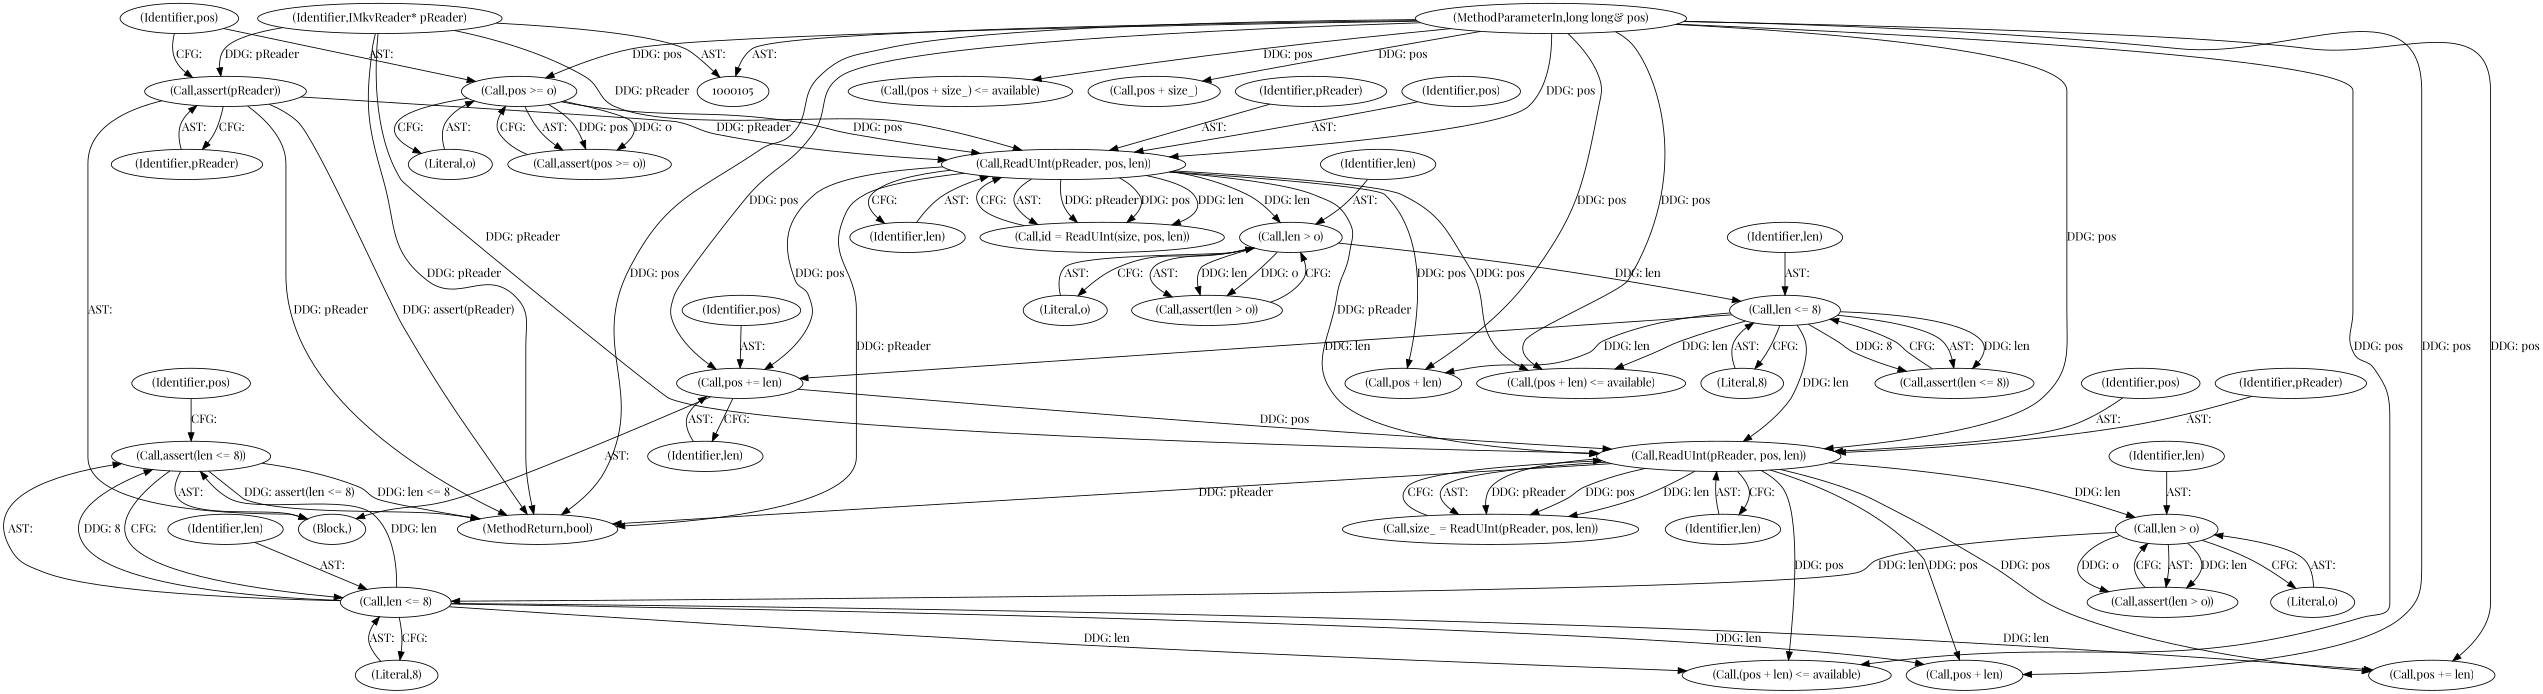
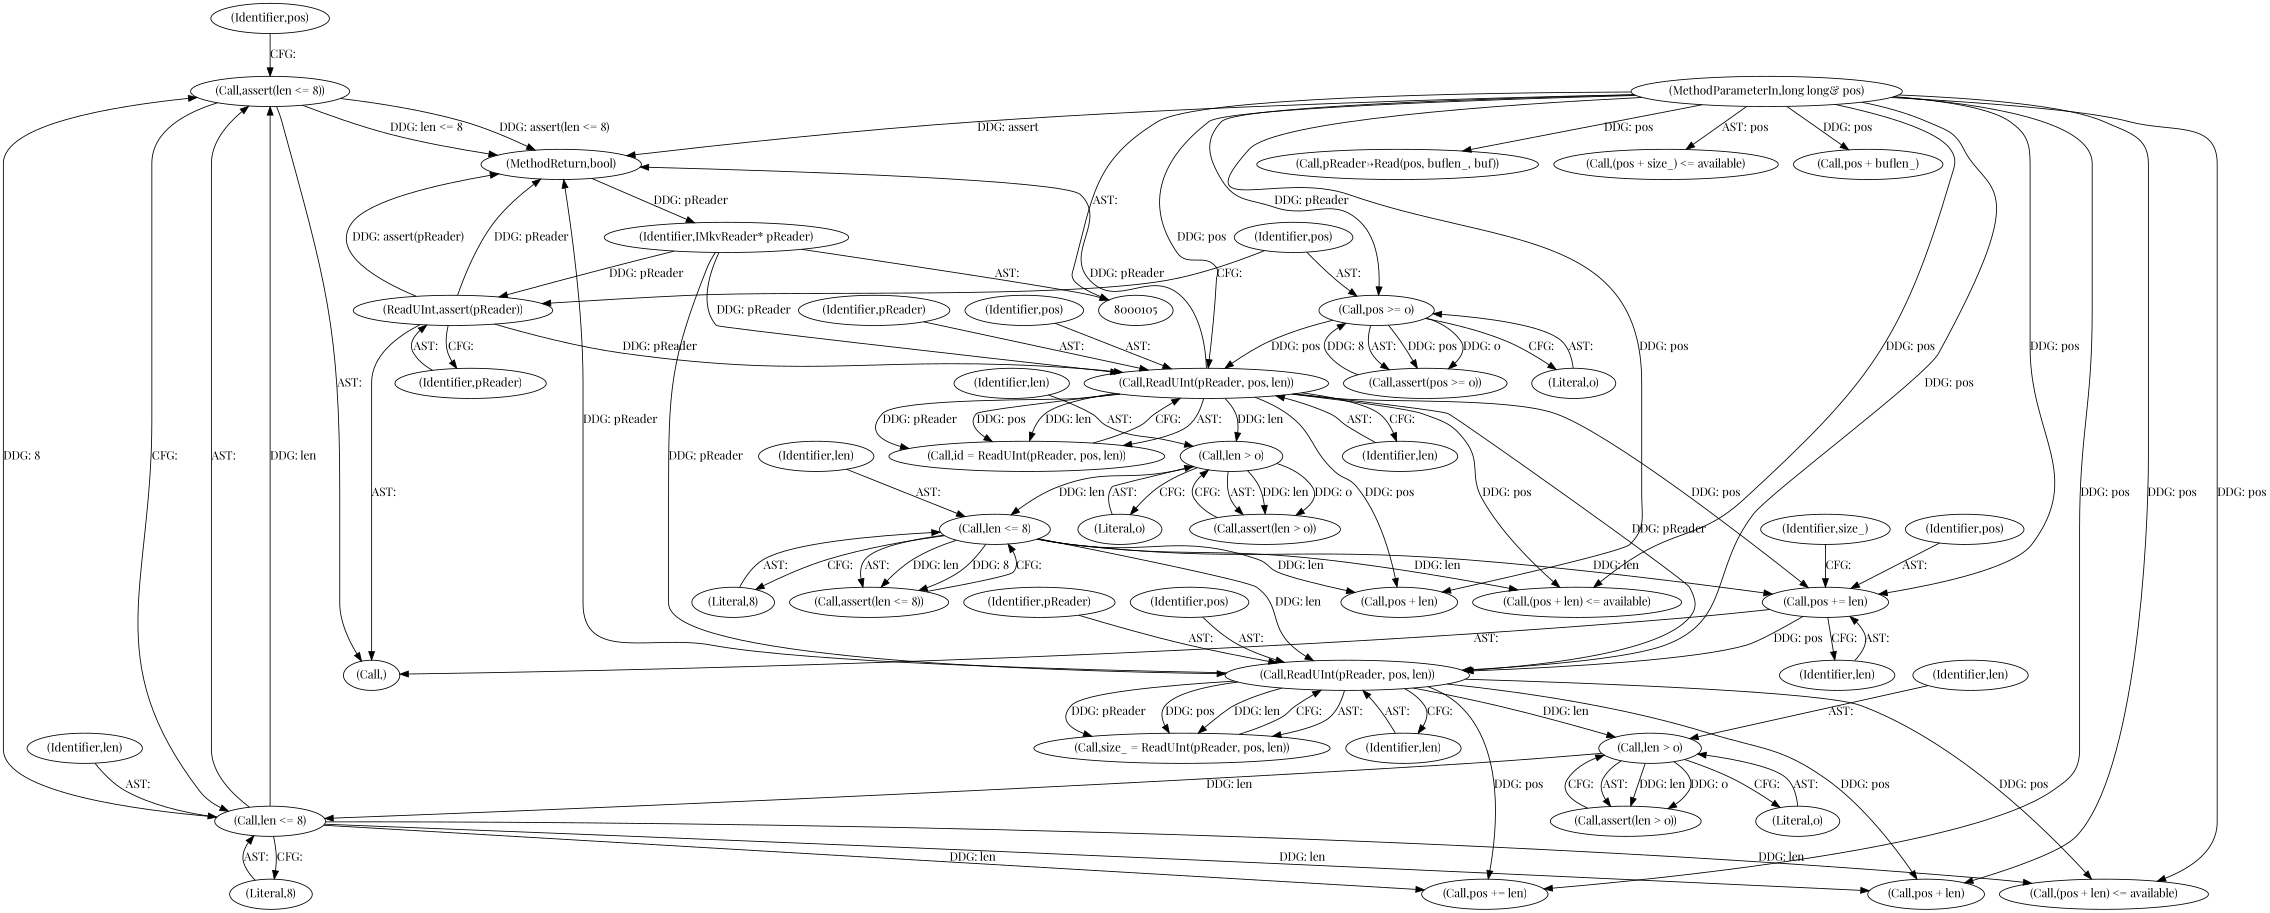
(657, 55) -> (1312, 201)
(1288, 55) -> (1745, 128)
(226, 91) -> (453, 310)
(733, 91) -> (1136, 310)
(1154, 91) -> (1868, 164)
(515, 128) -> (1346, 347)
none -> (1398, 164)
(1102, 237) -> (1027, 456)
(655, 274) -> (1008, 128)
(448, 289) -> (639, 199)
(332, 529) -> (372, 675)
none -> (1825, 529)
